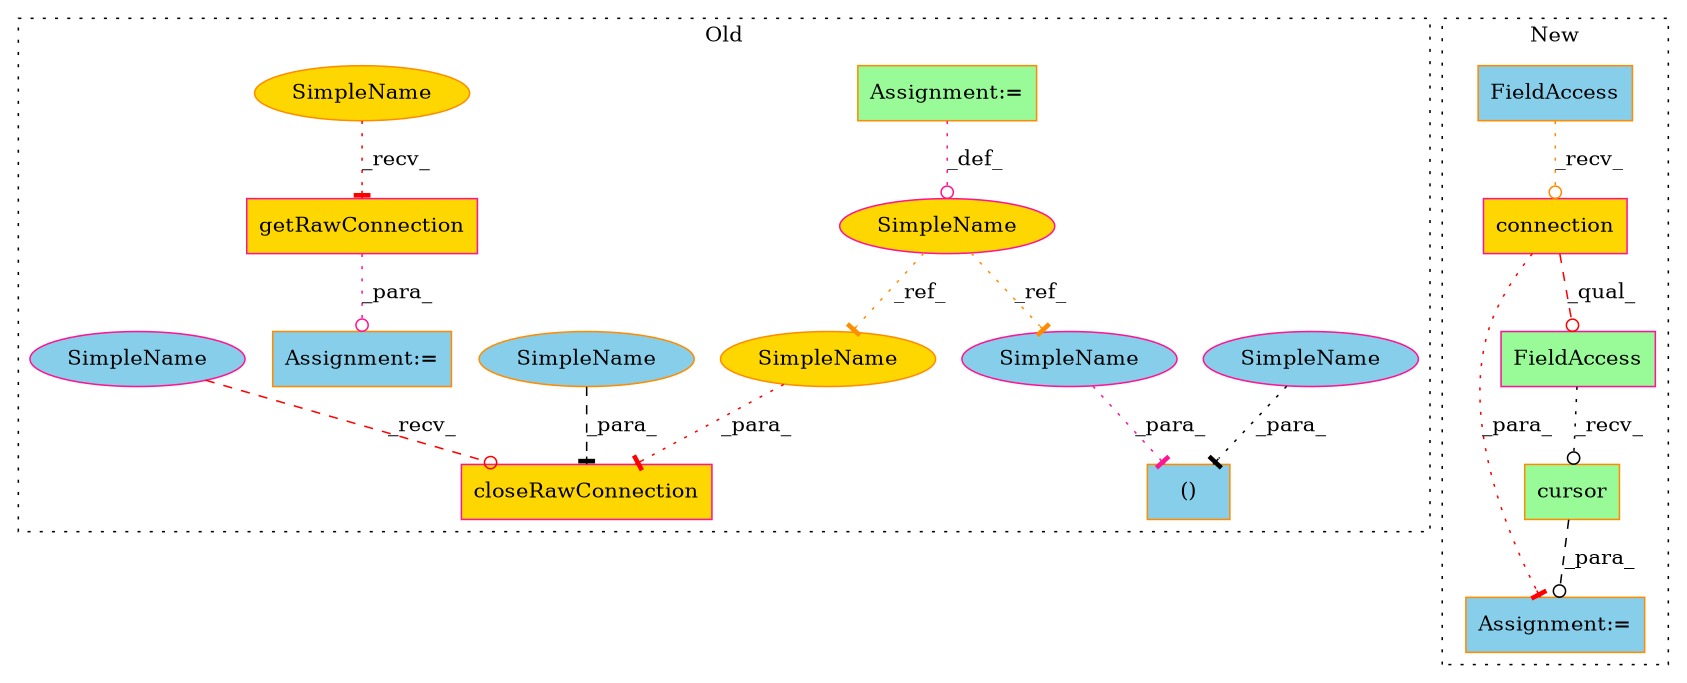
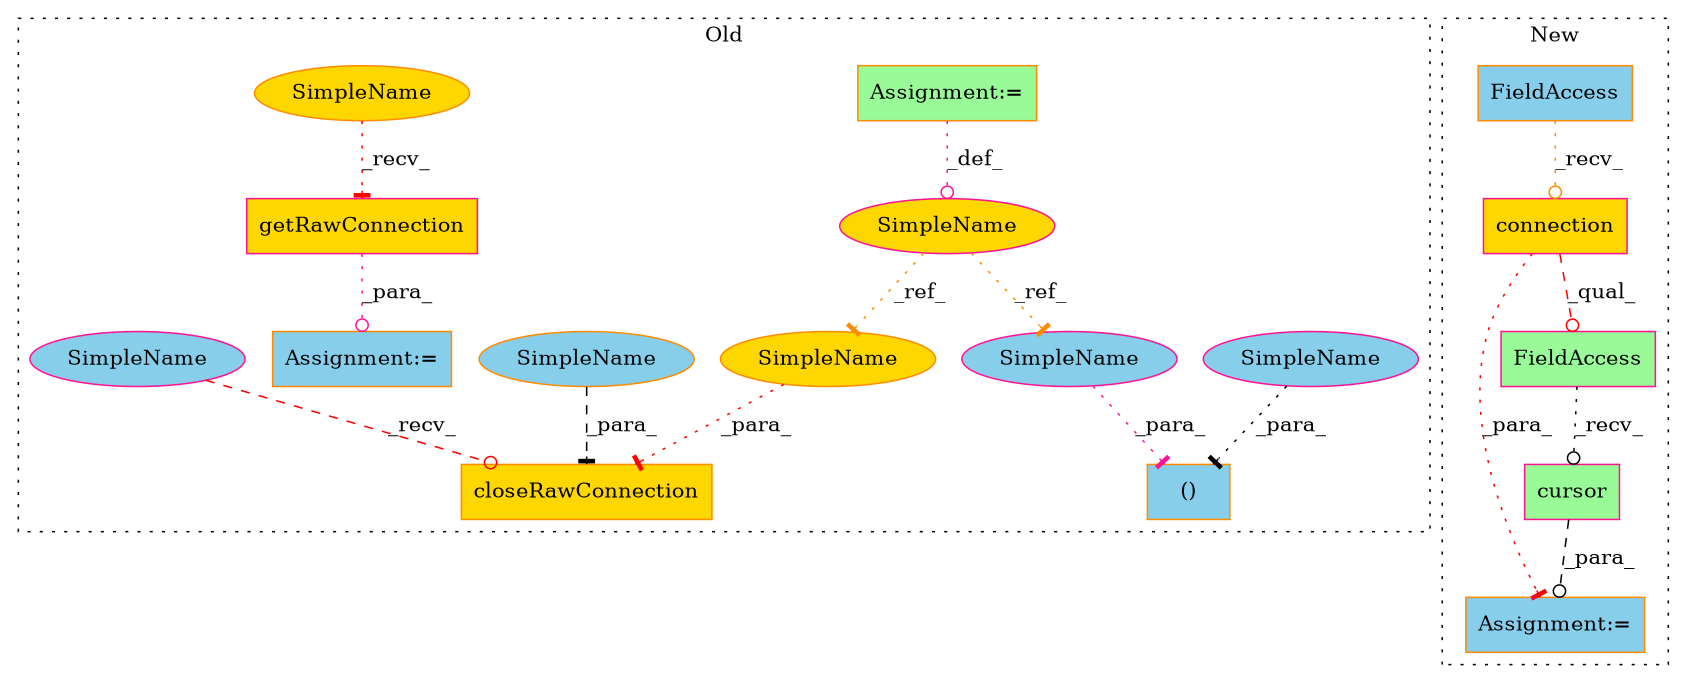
(587, 492) -> (587, 492)
(1572, 492) -> (1572, 492)
